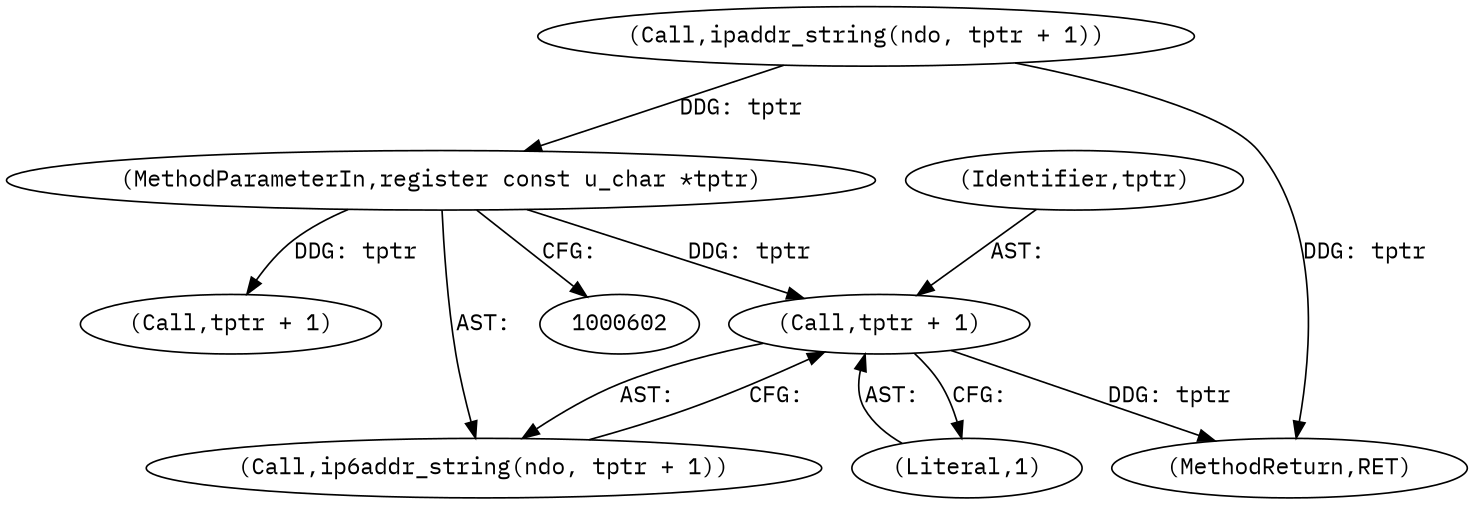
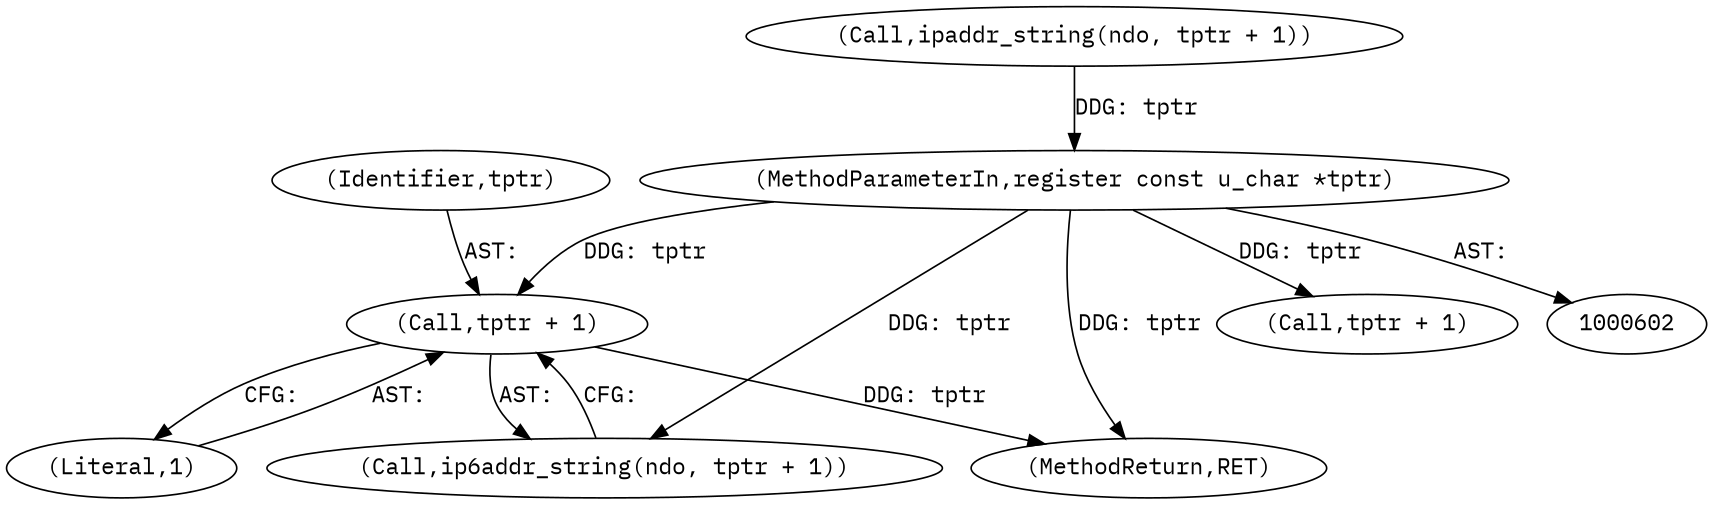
(1264, 159) -> (1071, 322)
(577, 252) -> (1488, 252)
(491, 324) -> (950, 324)
